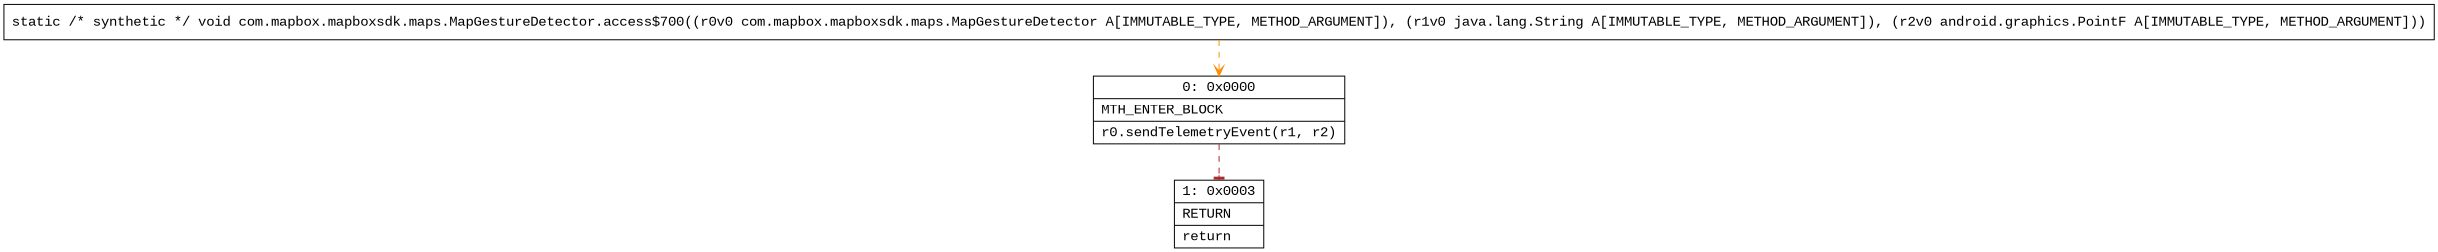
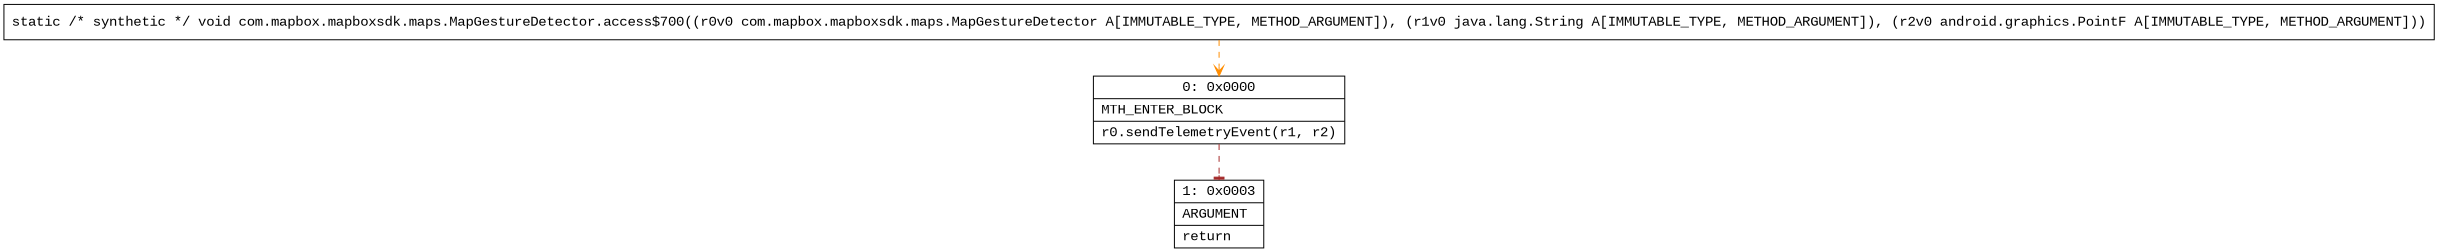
(1207, 214) -> (1215, 214)
